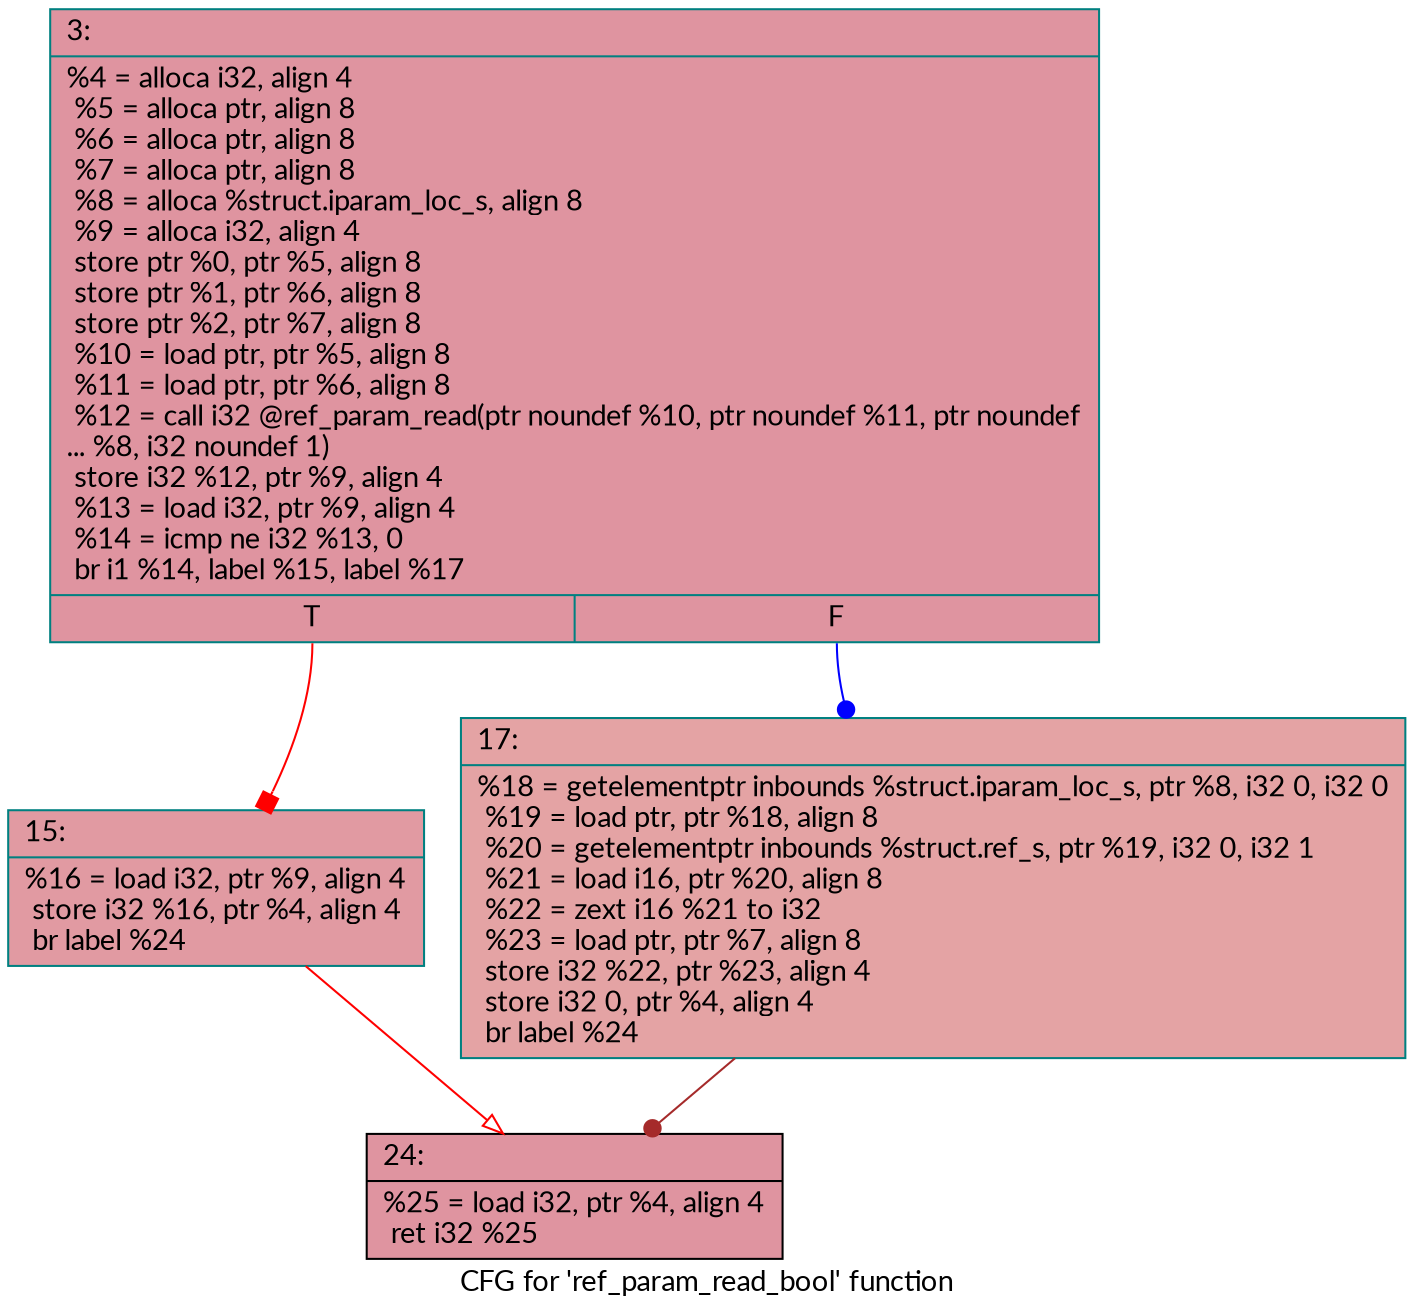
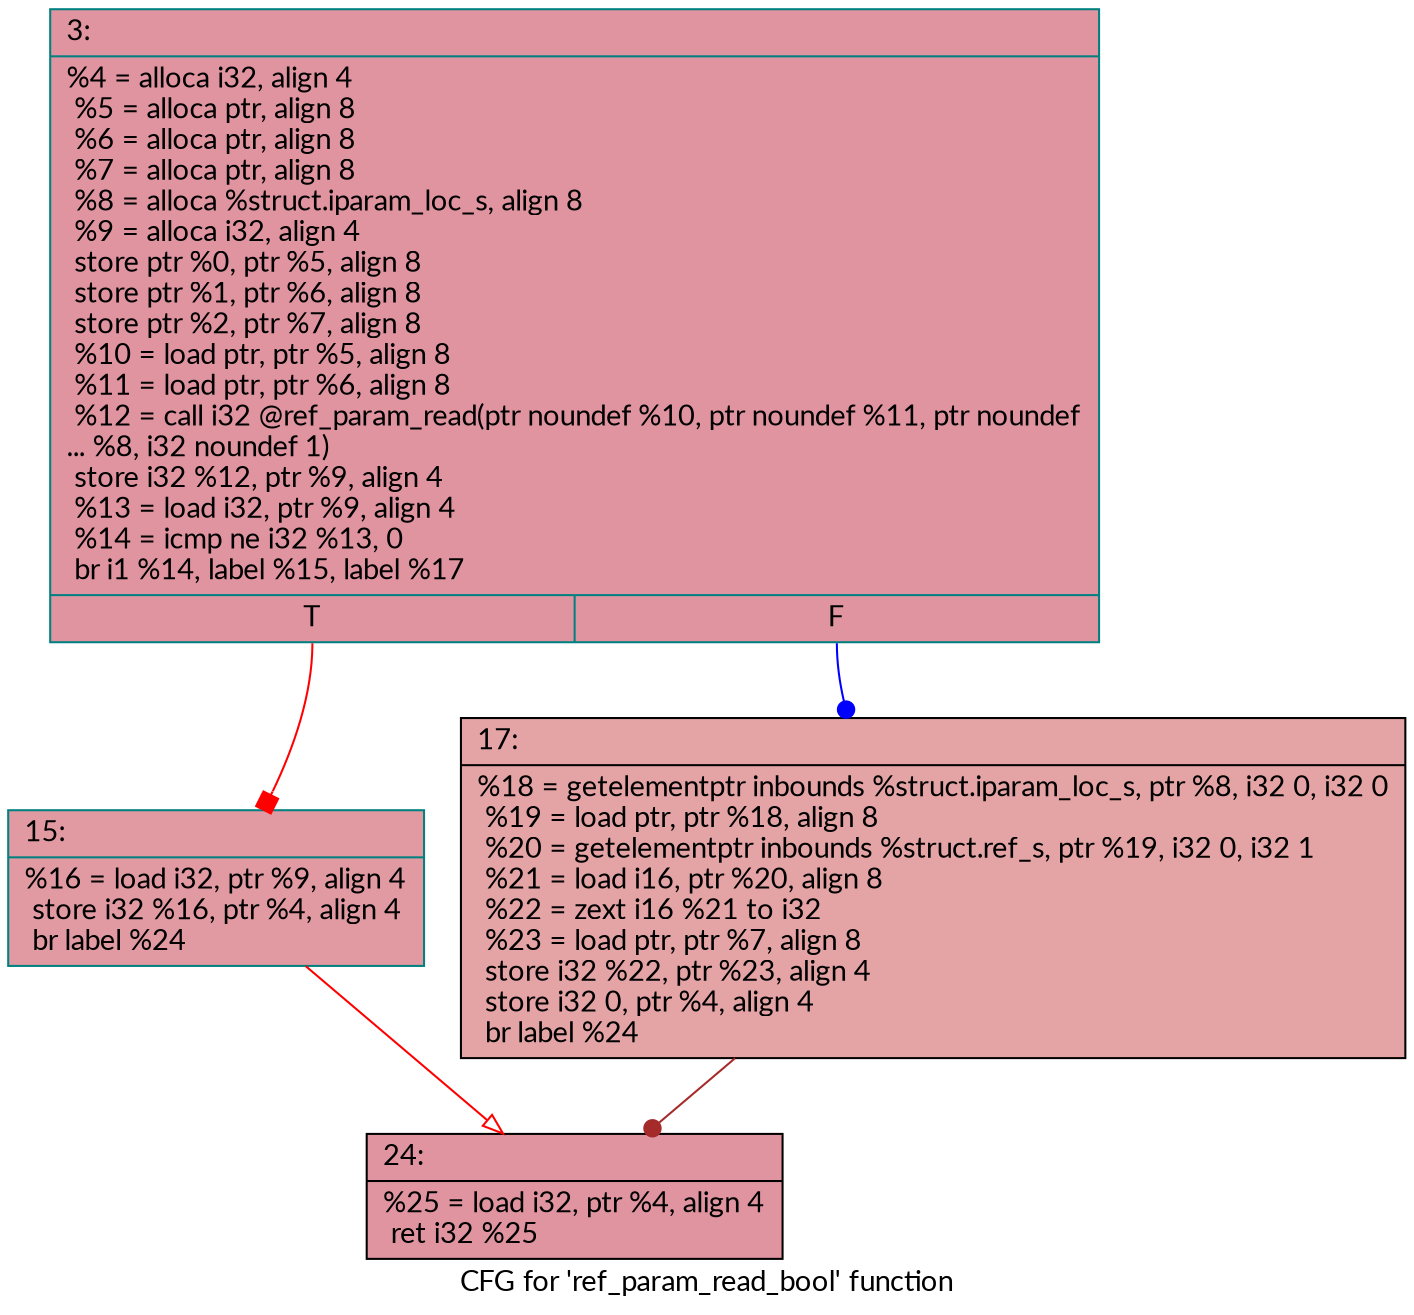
(933, 888) -> (933, 888)
